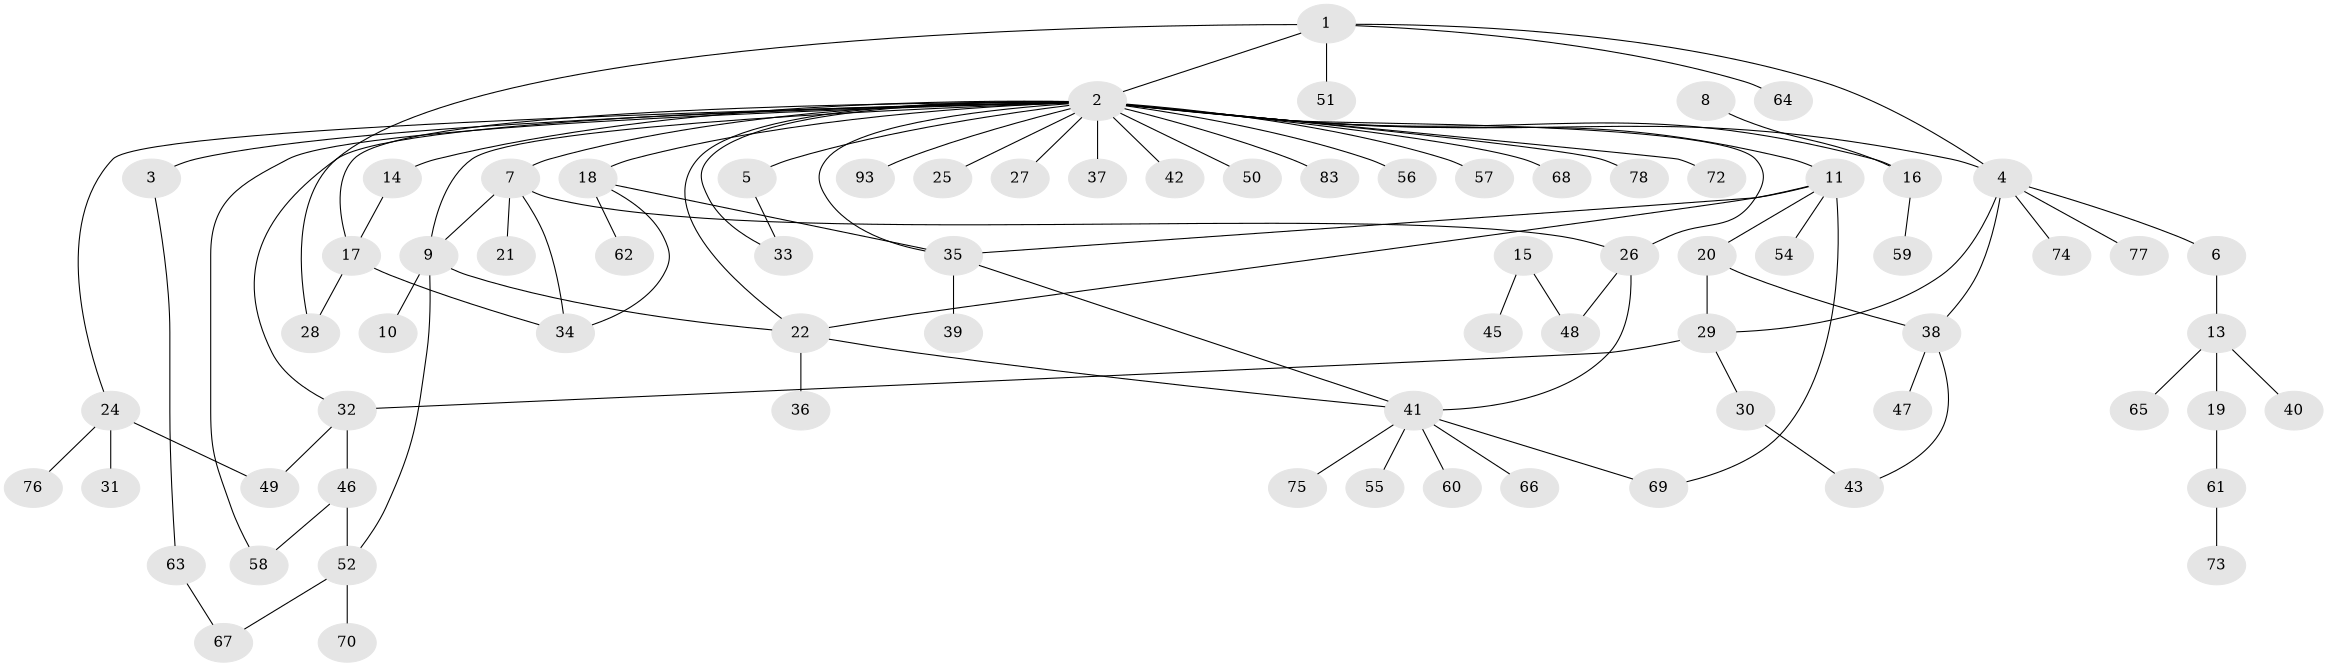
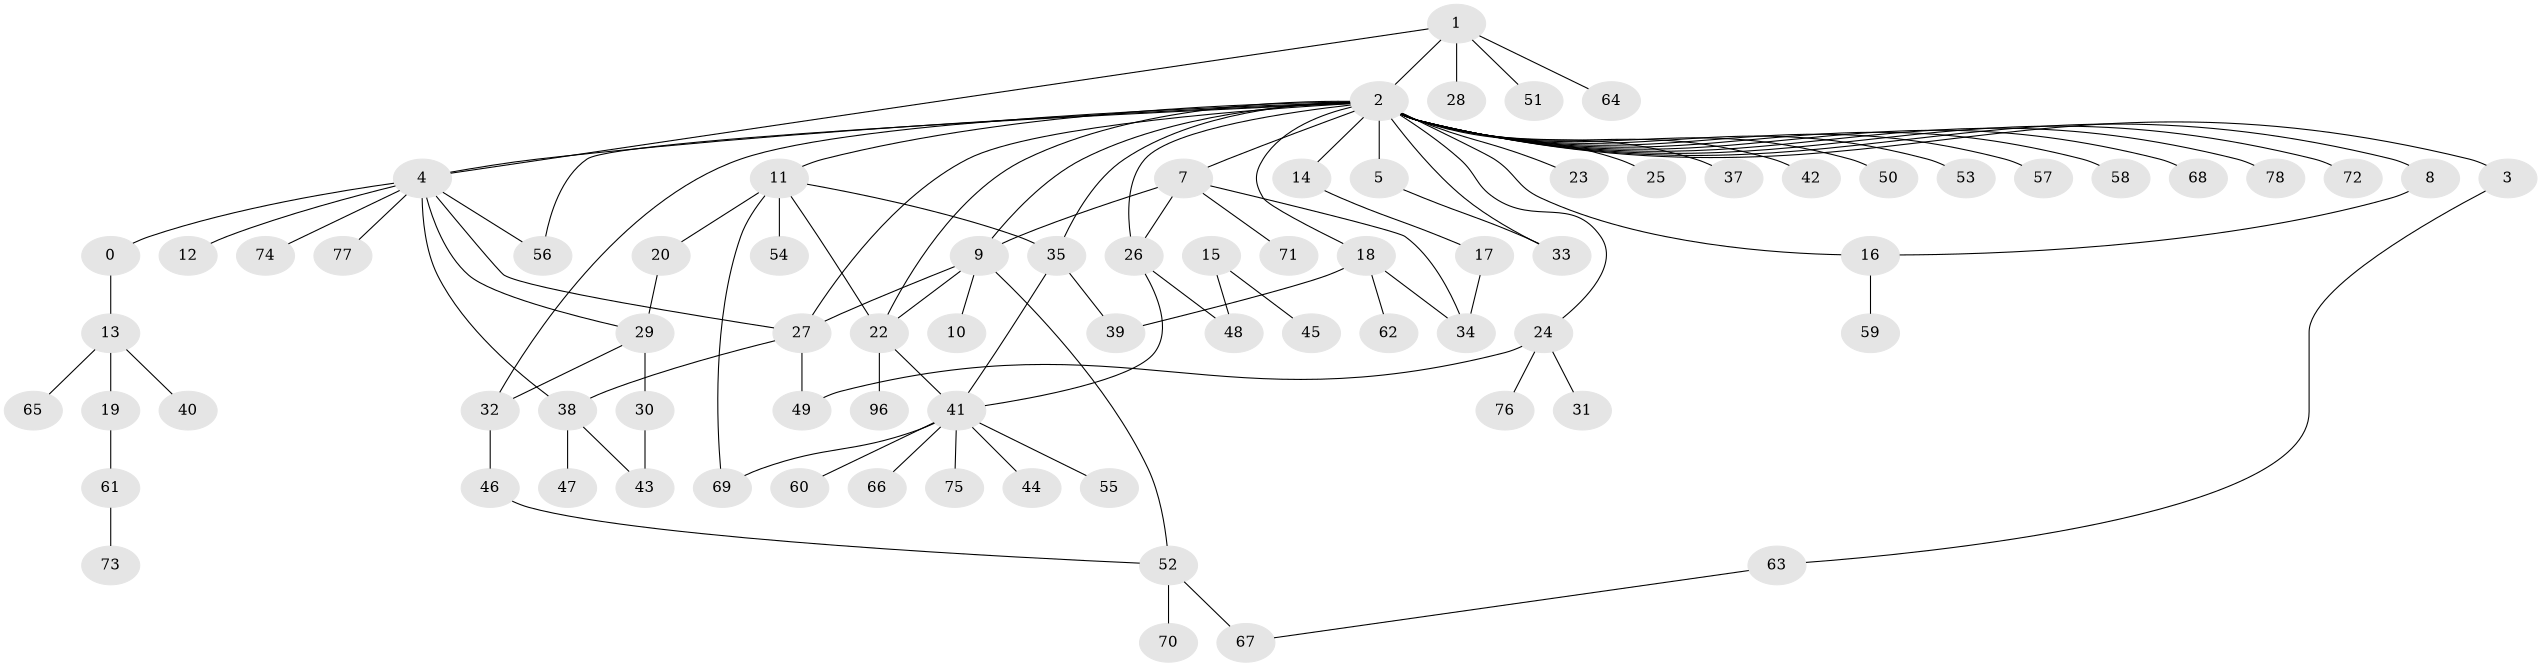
(668, 112) -> (1905, 140)
(865, 178) -> (1579, 178)
(1330, 178) -> (1966, 178)
(755, 214) -> (1244, 300)
none -> (483, 217)
none -> (188, 256)
(506, 256) -> (1289, 256)
(2217, 256) -> (111, 256)
none -> (889, 293)
(331, 295) -> none
none -> (587, 296)
(1817, 300) -> (682, 366)
(801, 411) -> (879, 411)
(309, 449) -> (802, 372)
none -> (1032, 488)
(303, 527) -> none
